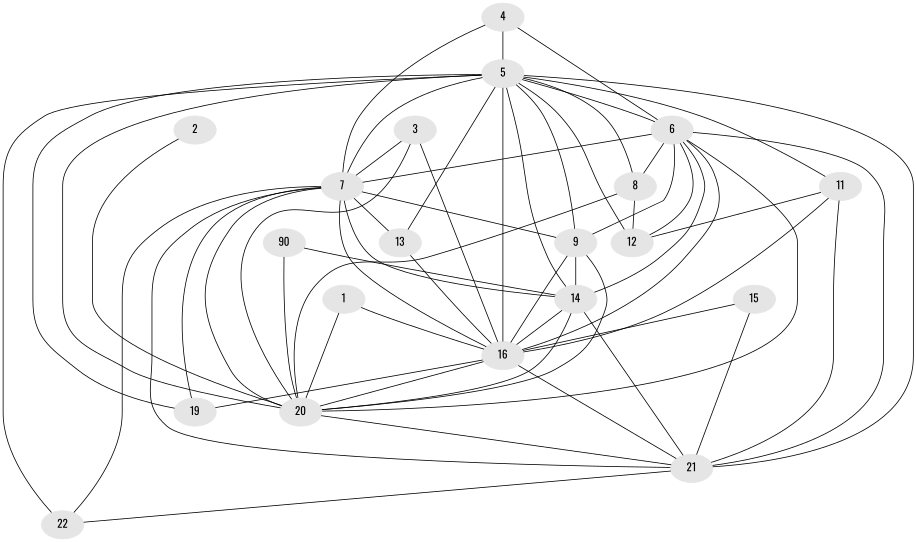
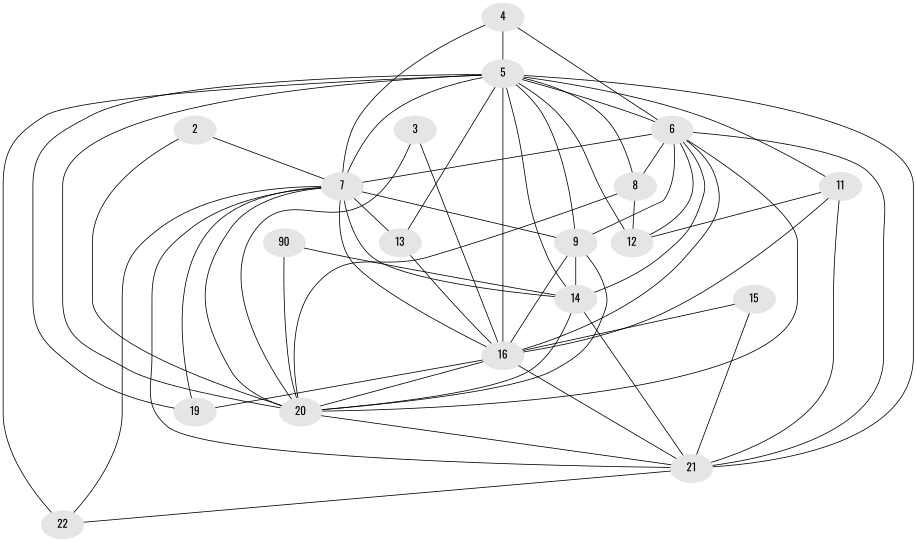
(379, 158) -> (269, 158)
(344, 299) -> none
(539, 327) -> none
